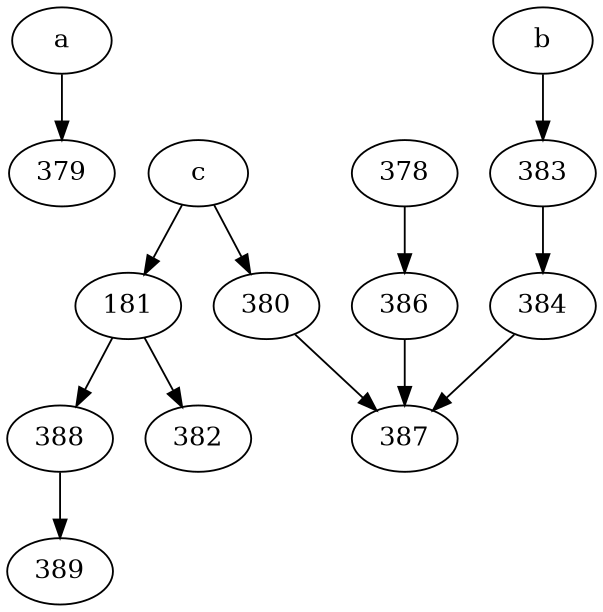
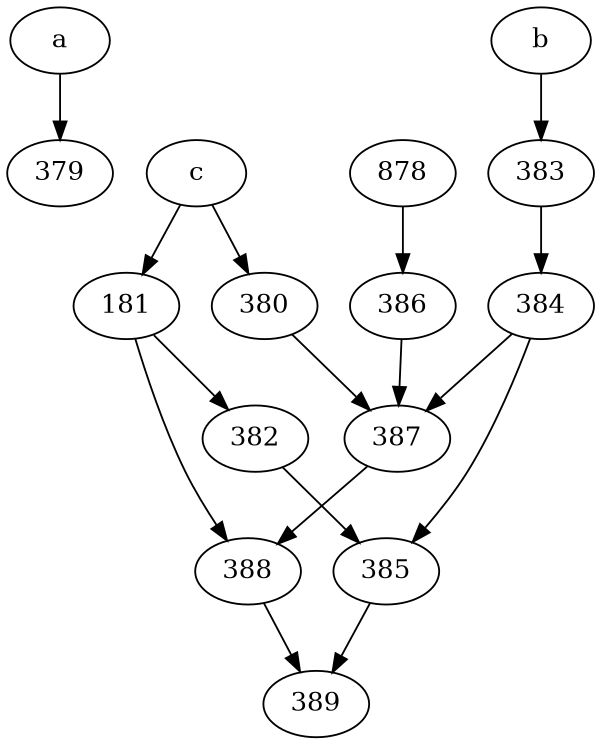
(405, 173) -> (403, 173)
none -> (331, 497)
none -> (386, 571)
